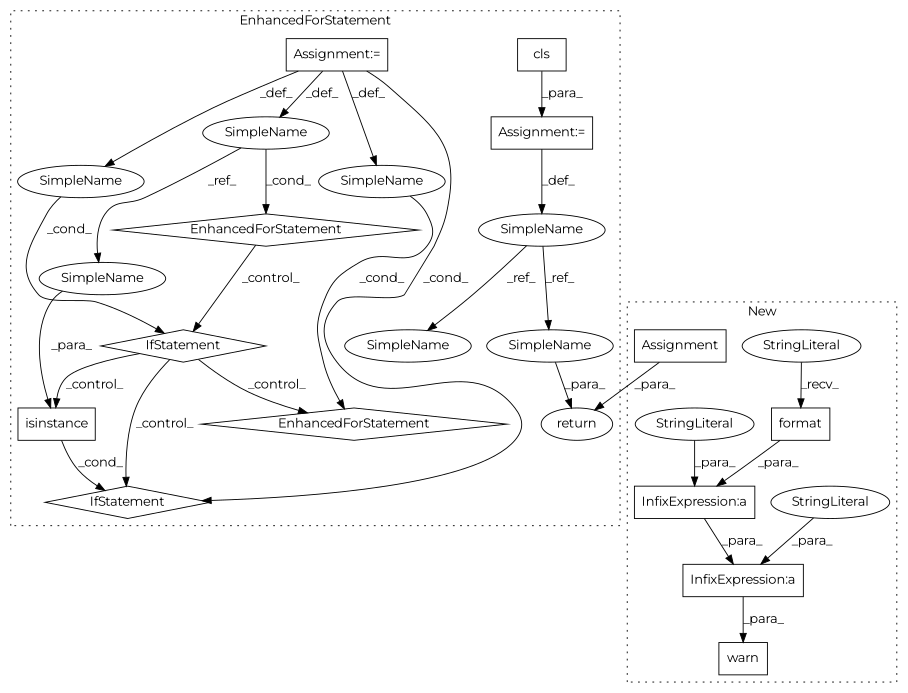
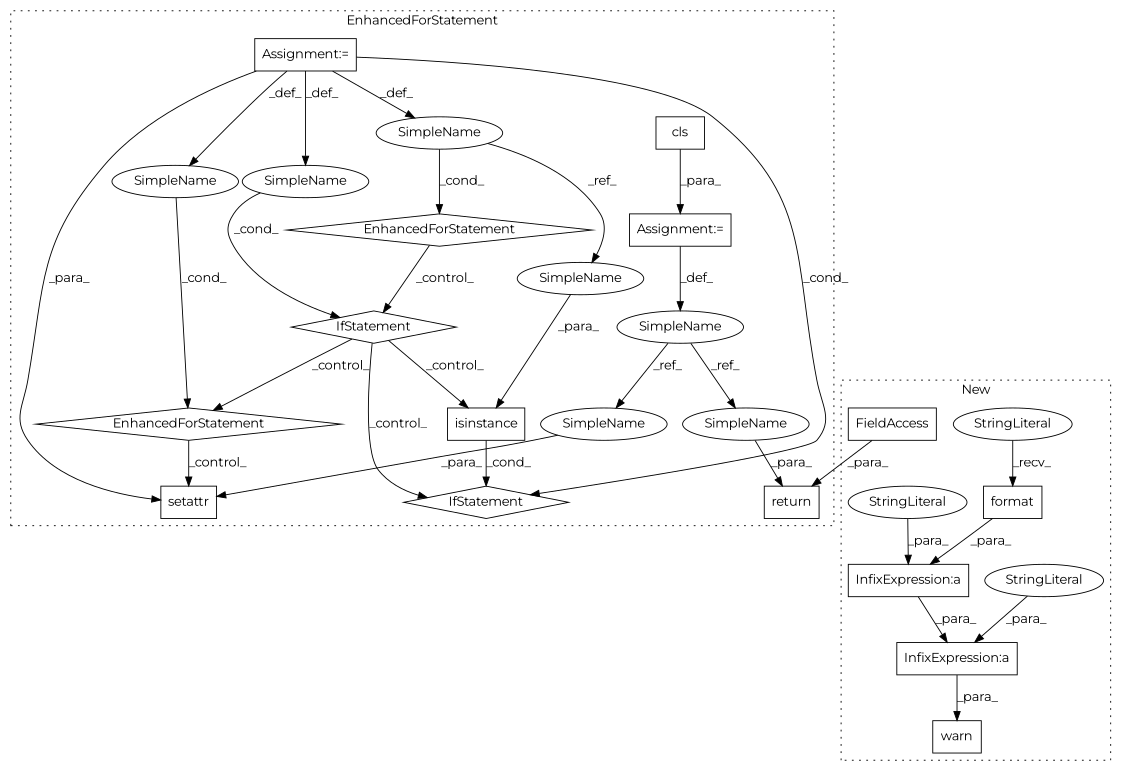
(680, 346) -> (892, 424)
(577, 424) -> (792, 502)
none -> (189, 502)
